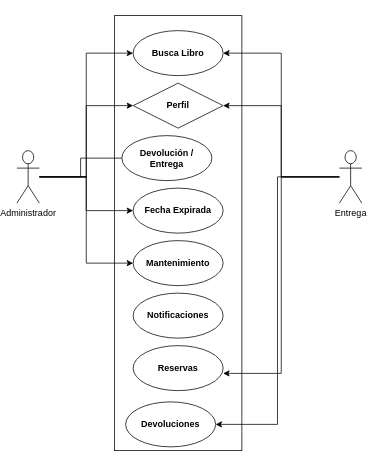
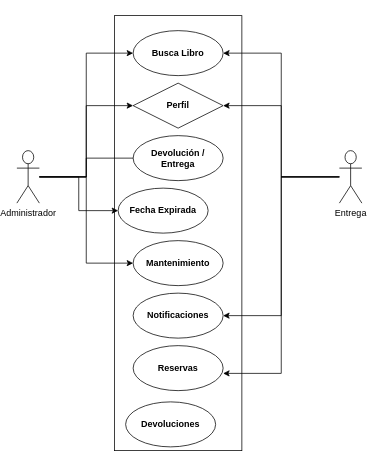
(167, 158) -> (178, 158)
(178, 210) -> (163, 210)
none -> (254, 315)
(278, 328) -> none
